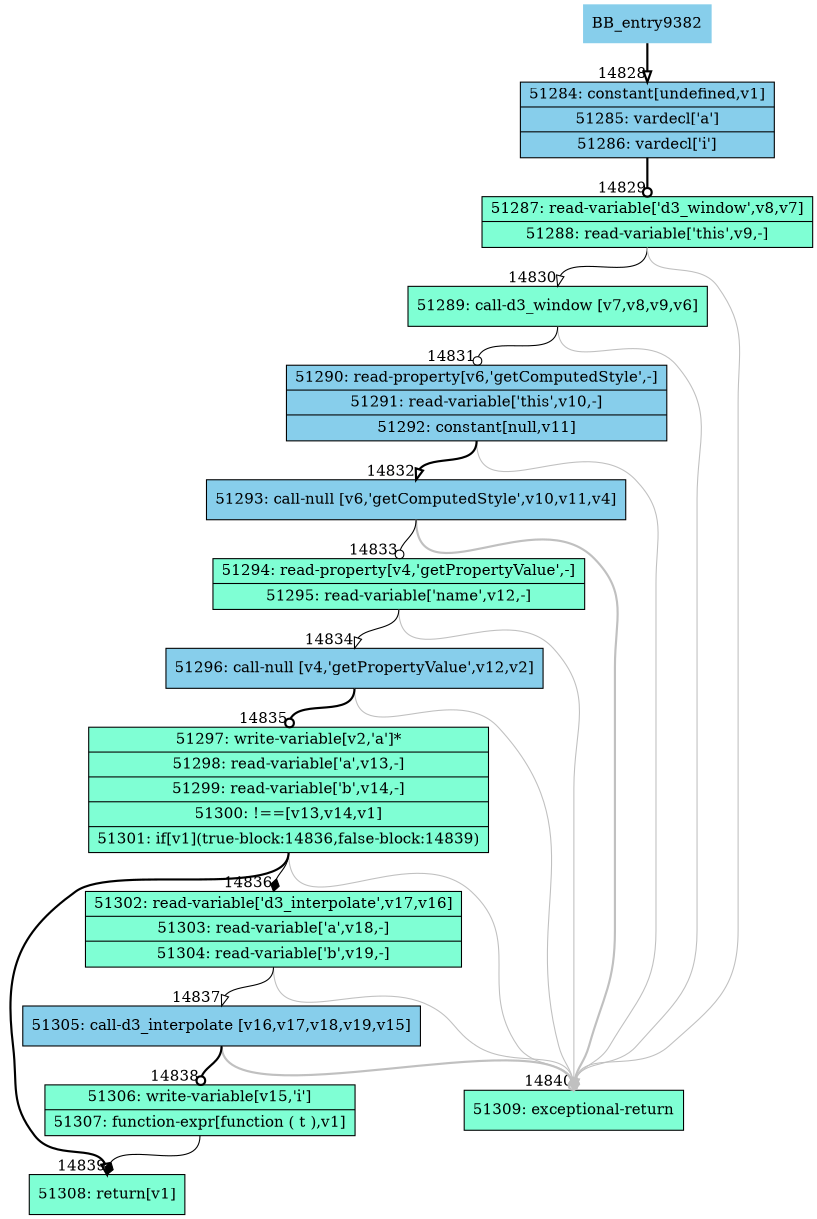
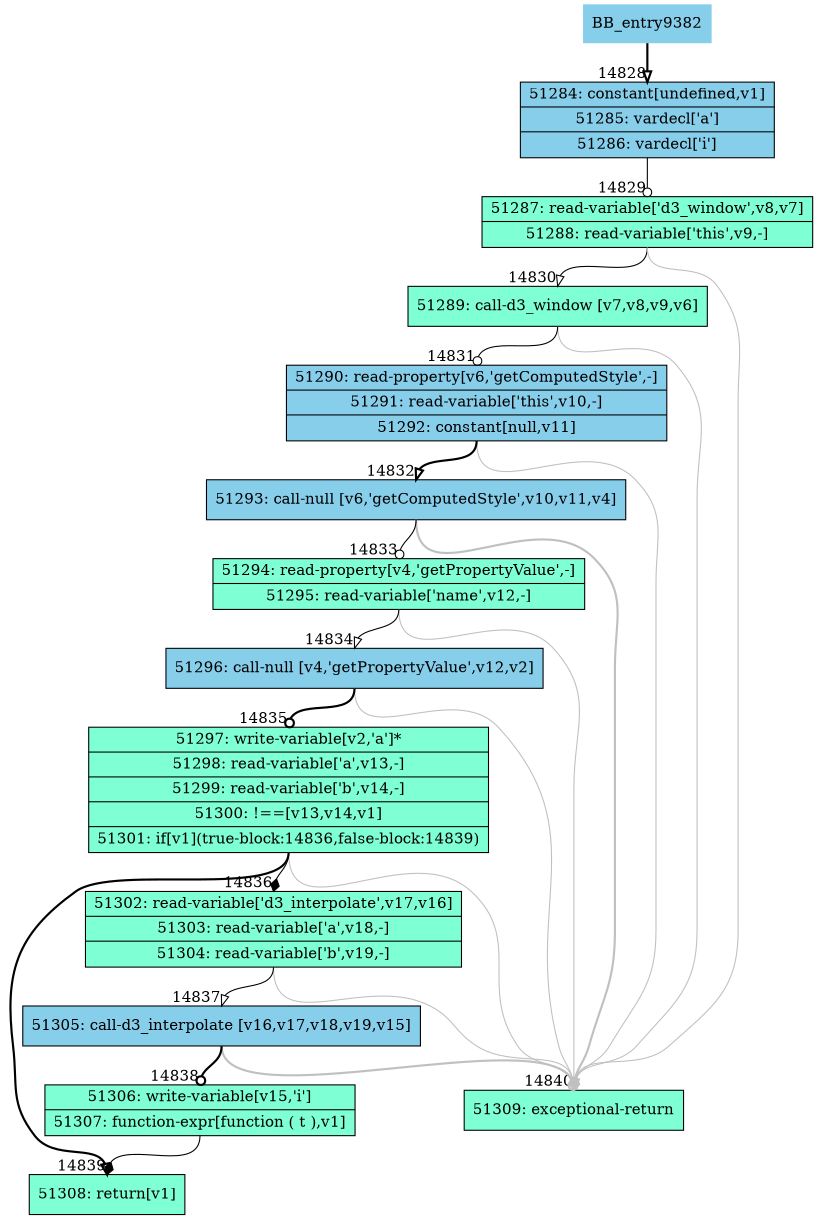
(647, 173) -> (647, 173)
